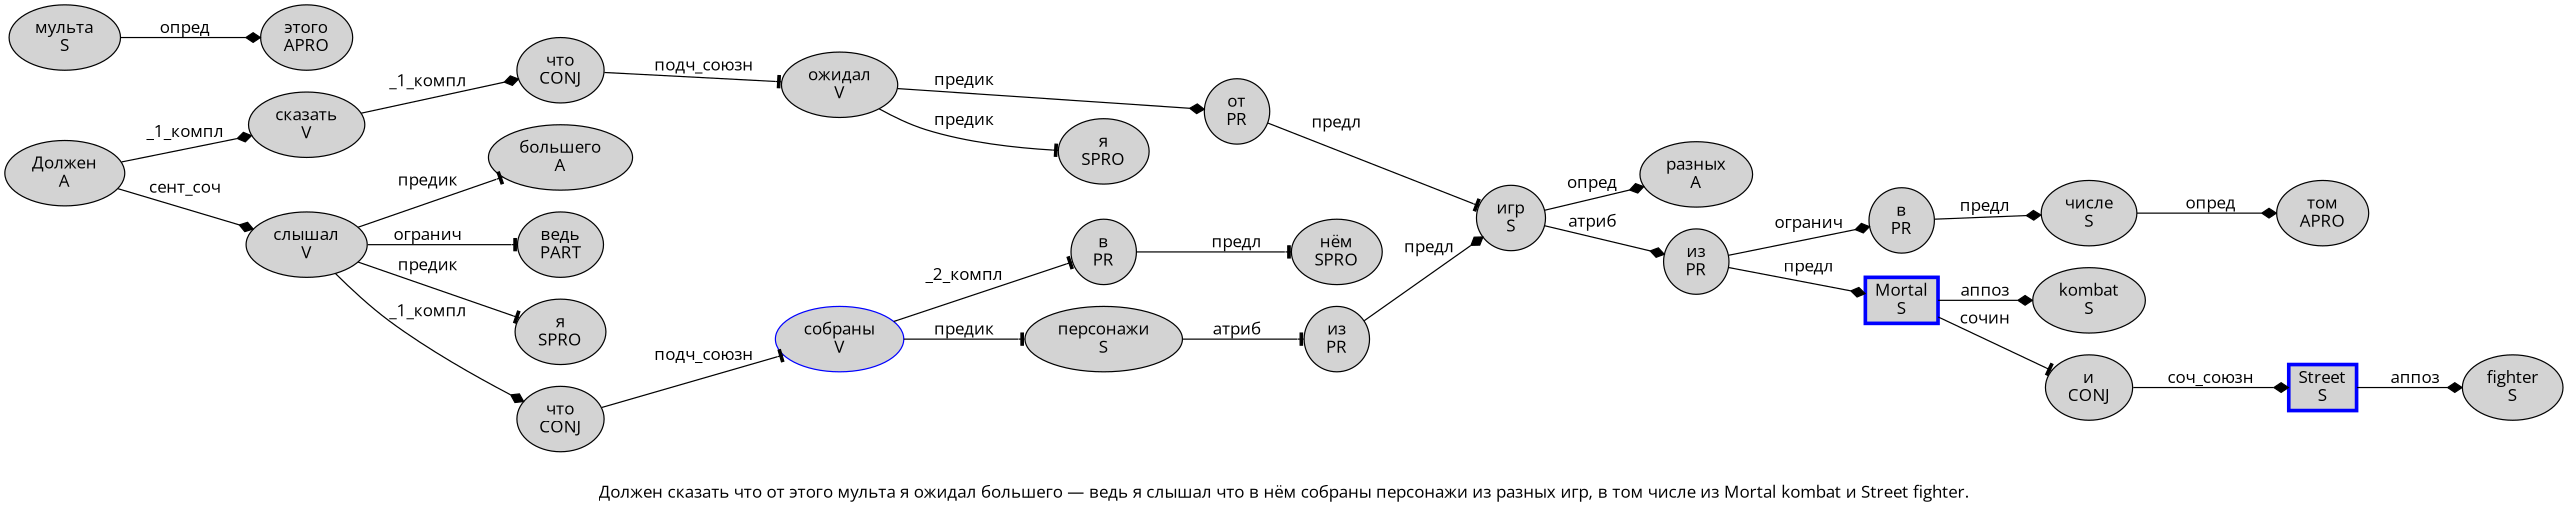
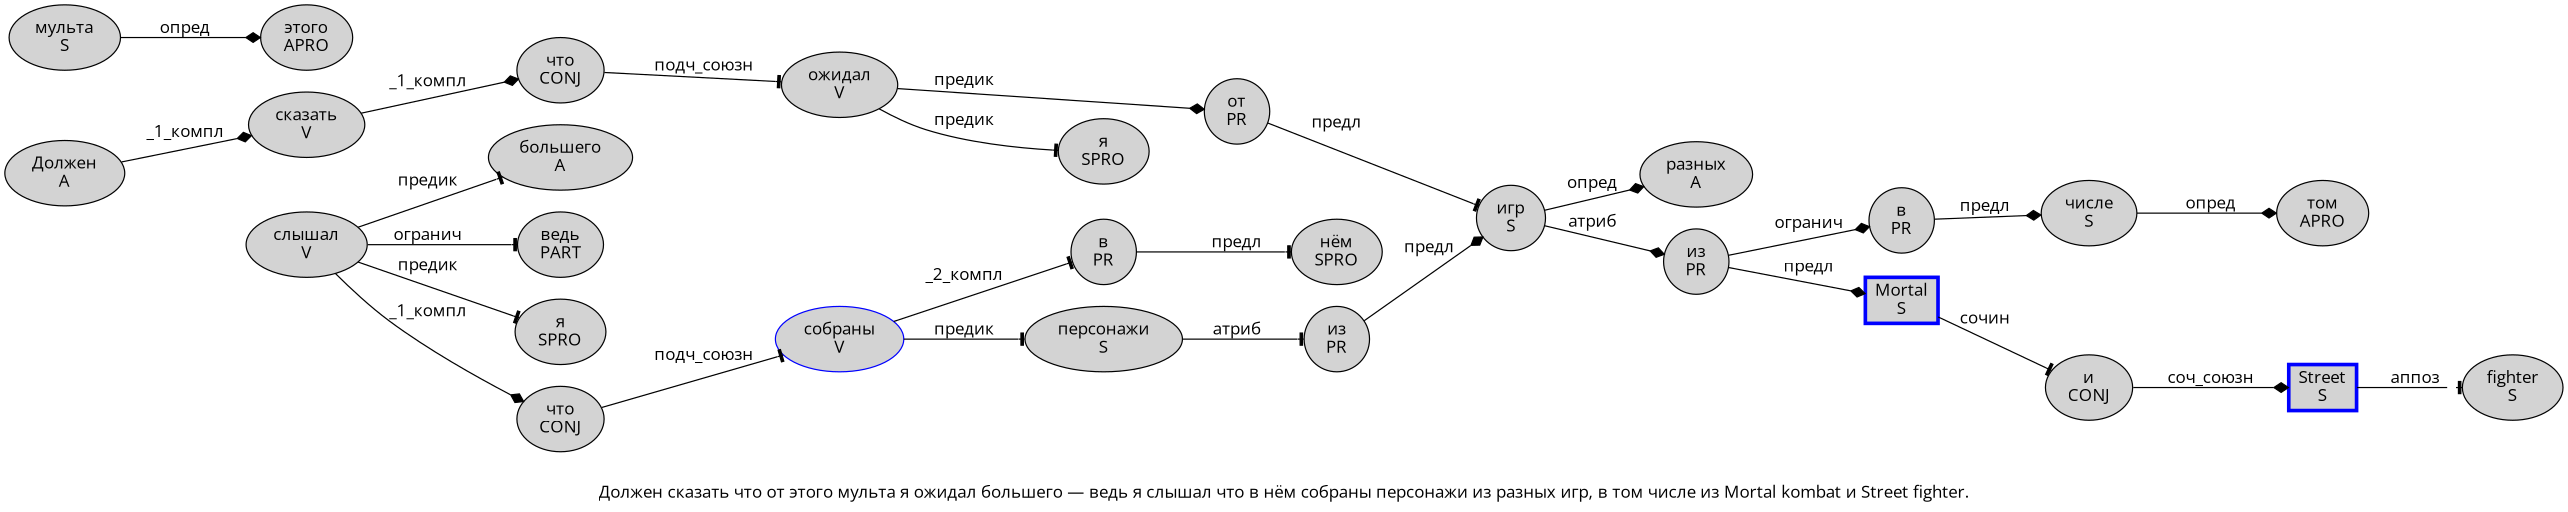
(178, 207) -> none
(2089, 300) -> none
(2402, 388) -> (2402, 388)
